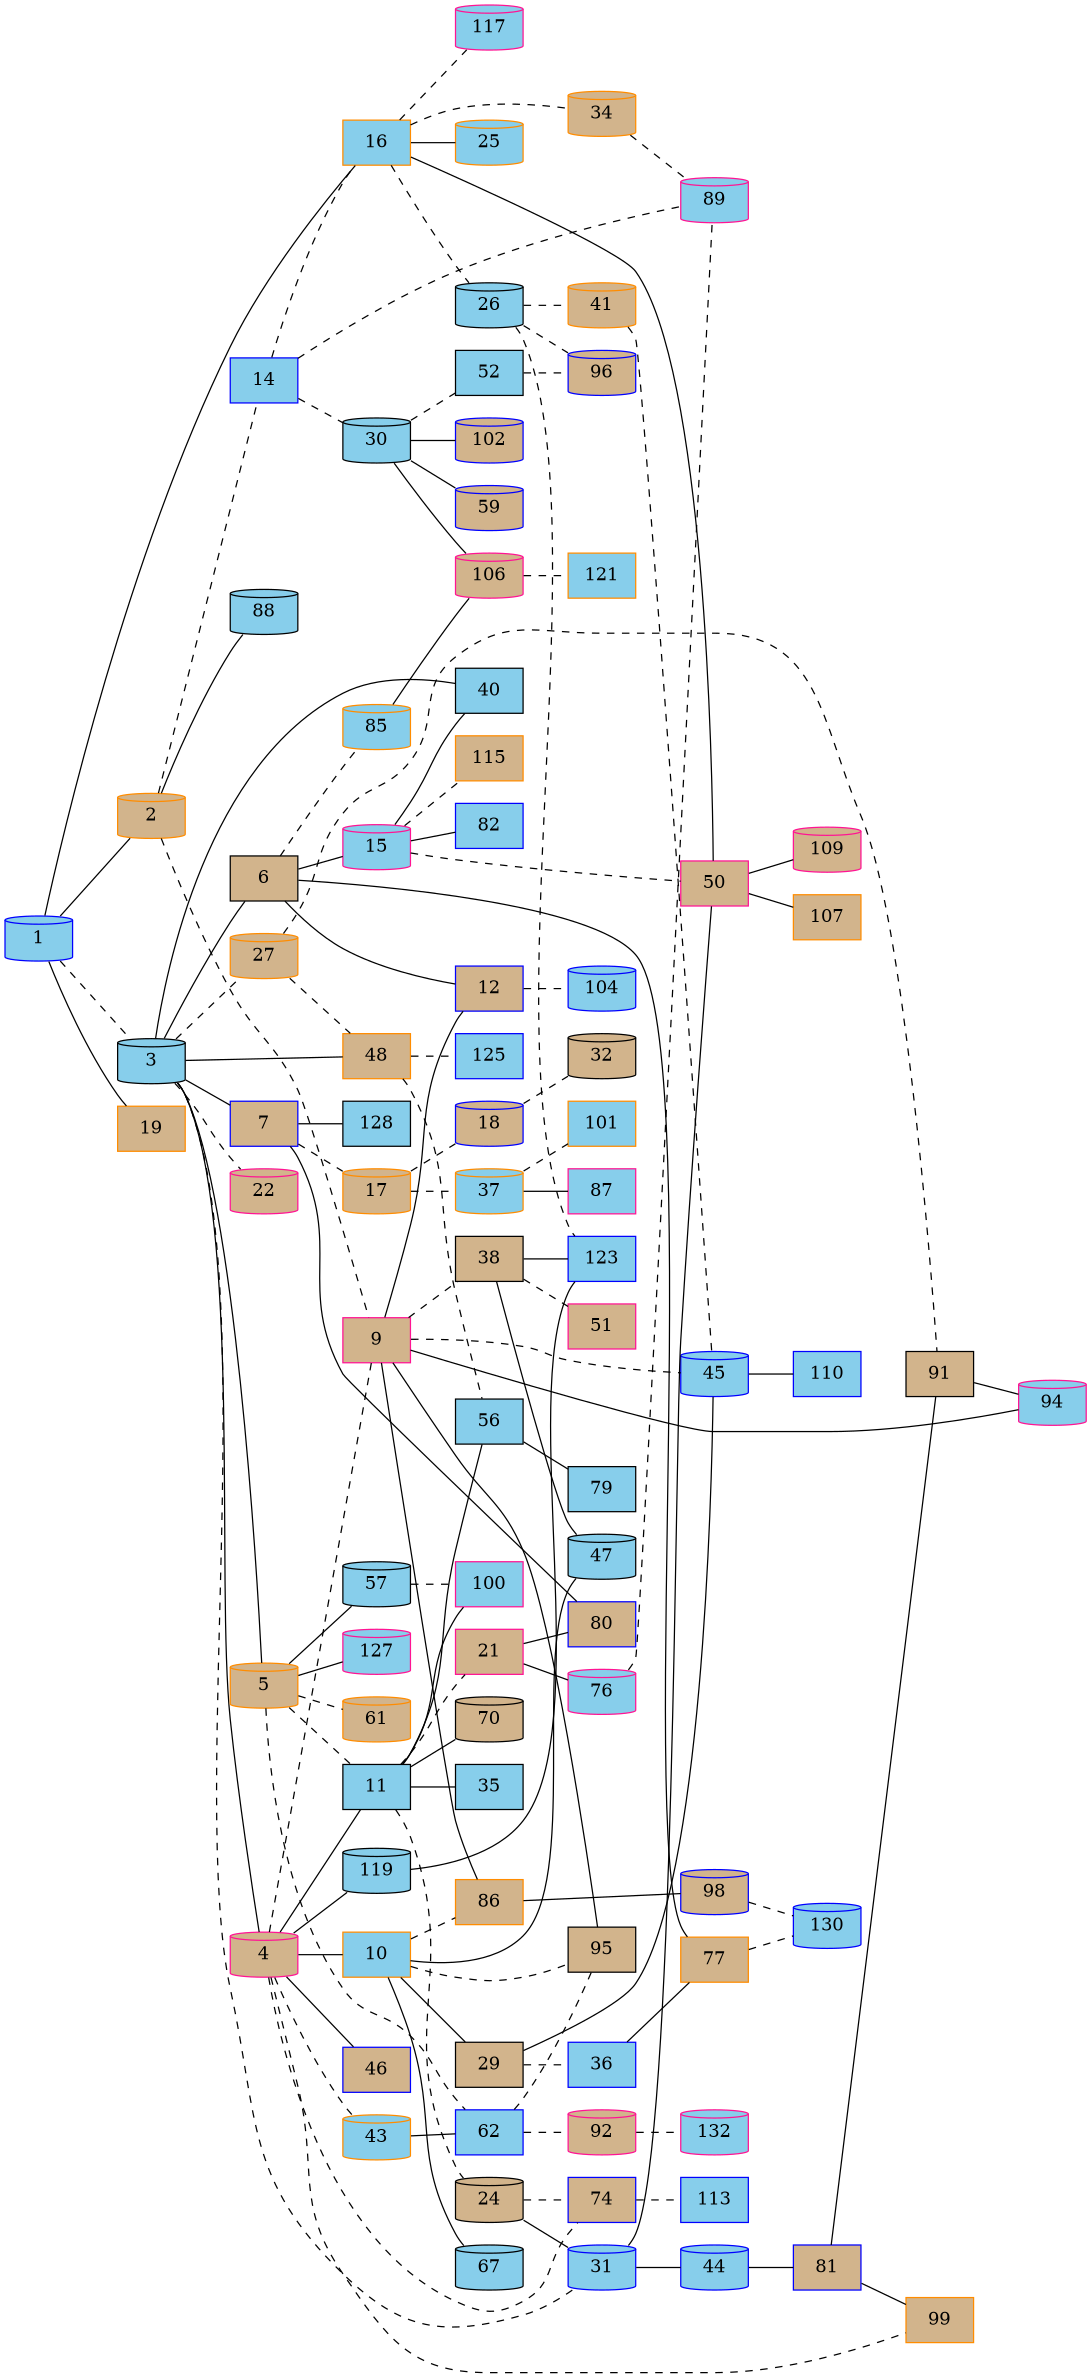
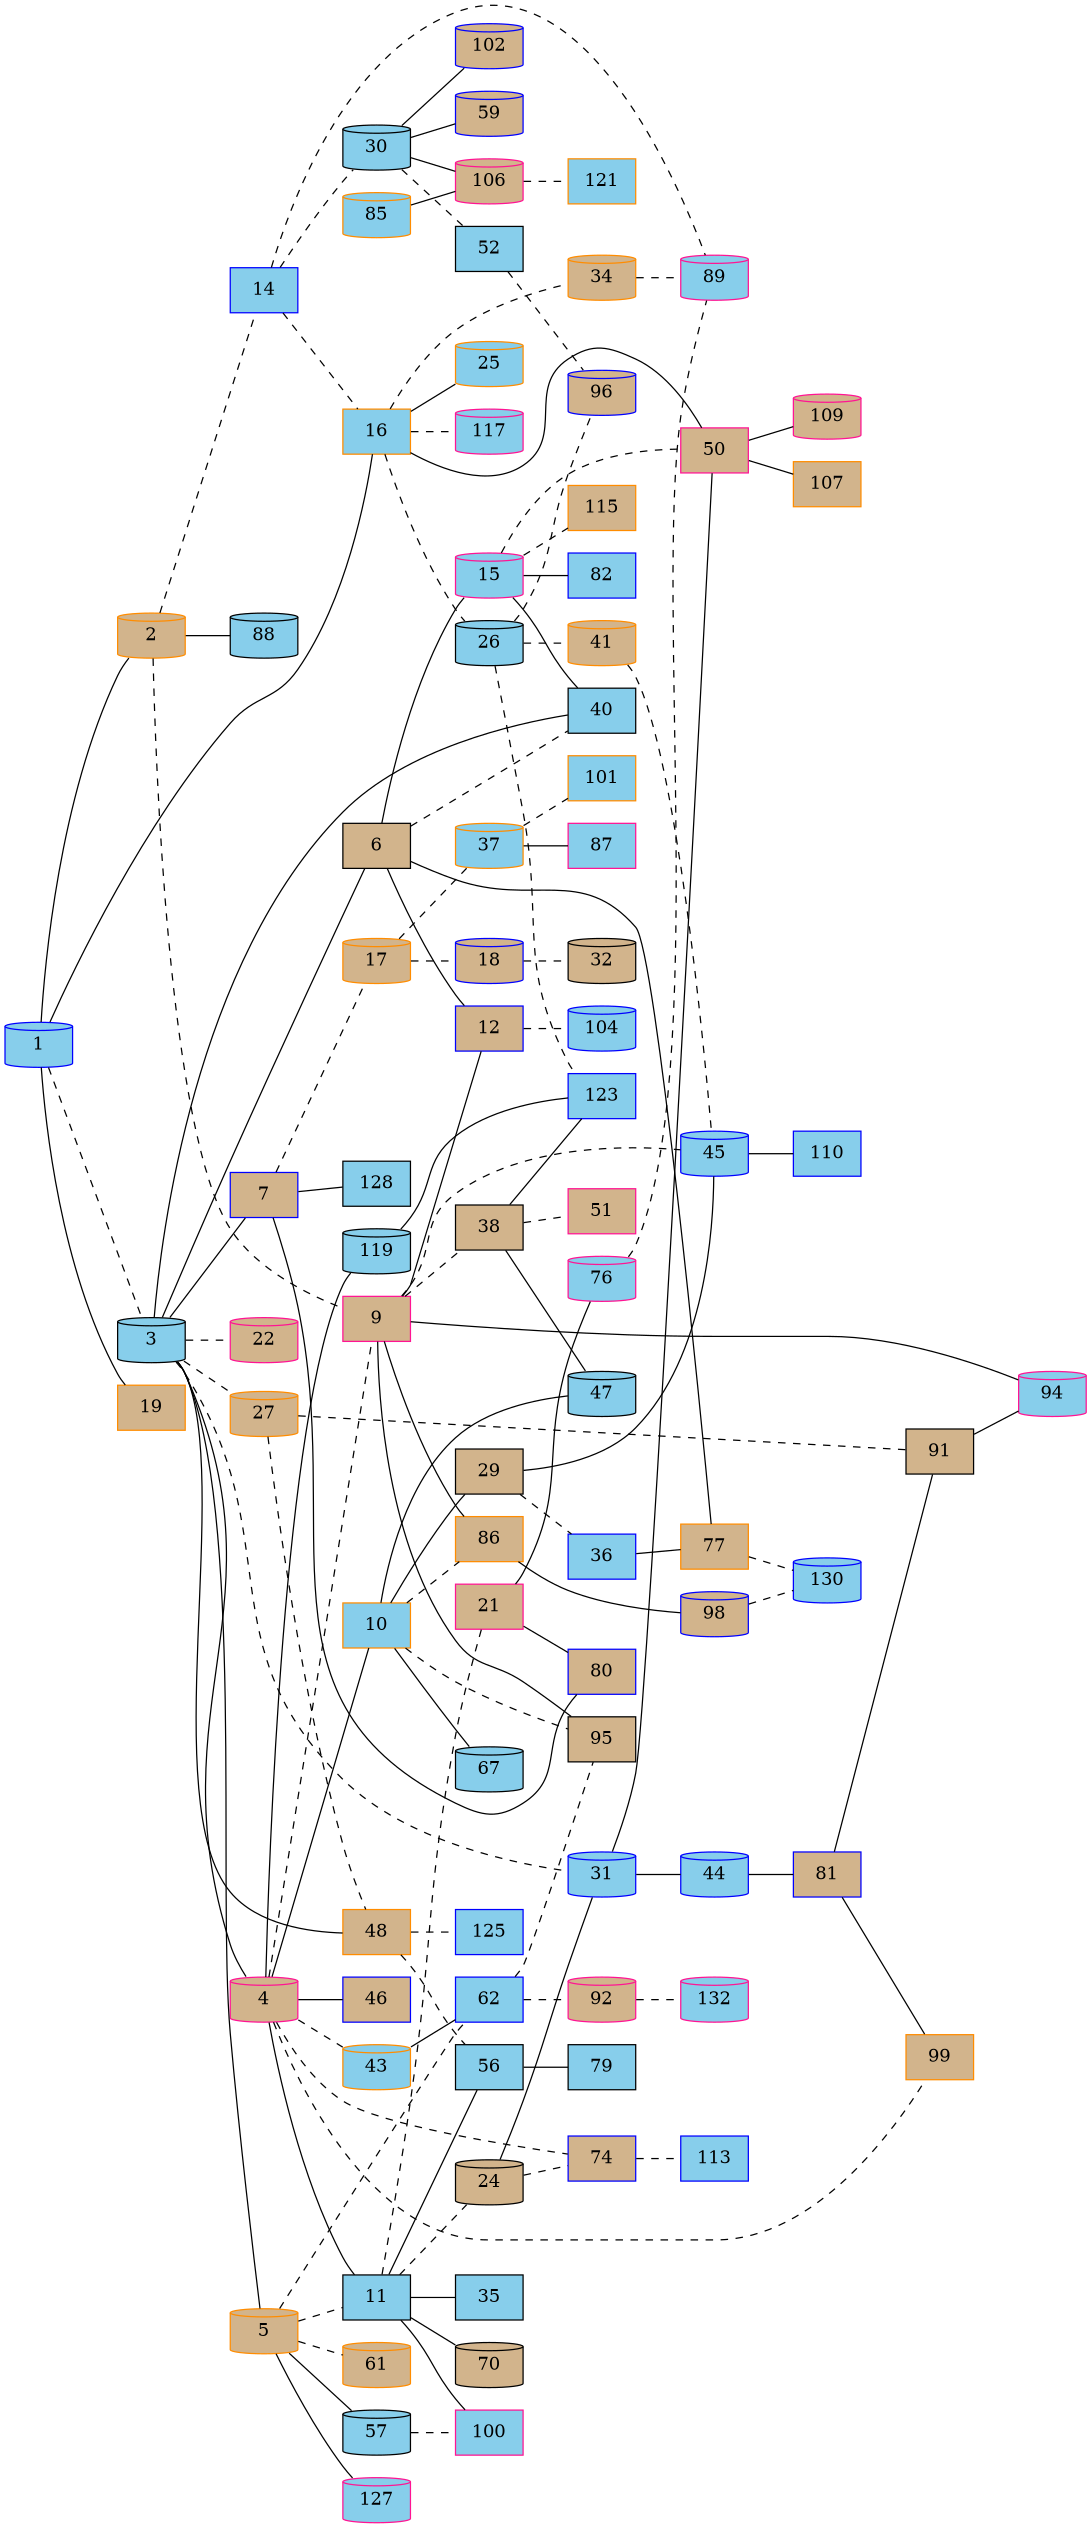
(317, 802) -> (489, 779)
